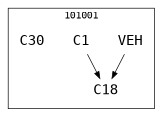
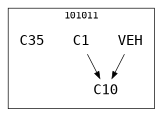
(81, 16) -> (81, 16)
(32, 42) -> (32, 42)
(106, 91) -> (106, 91)
